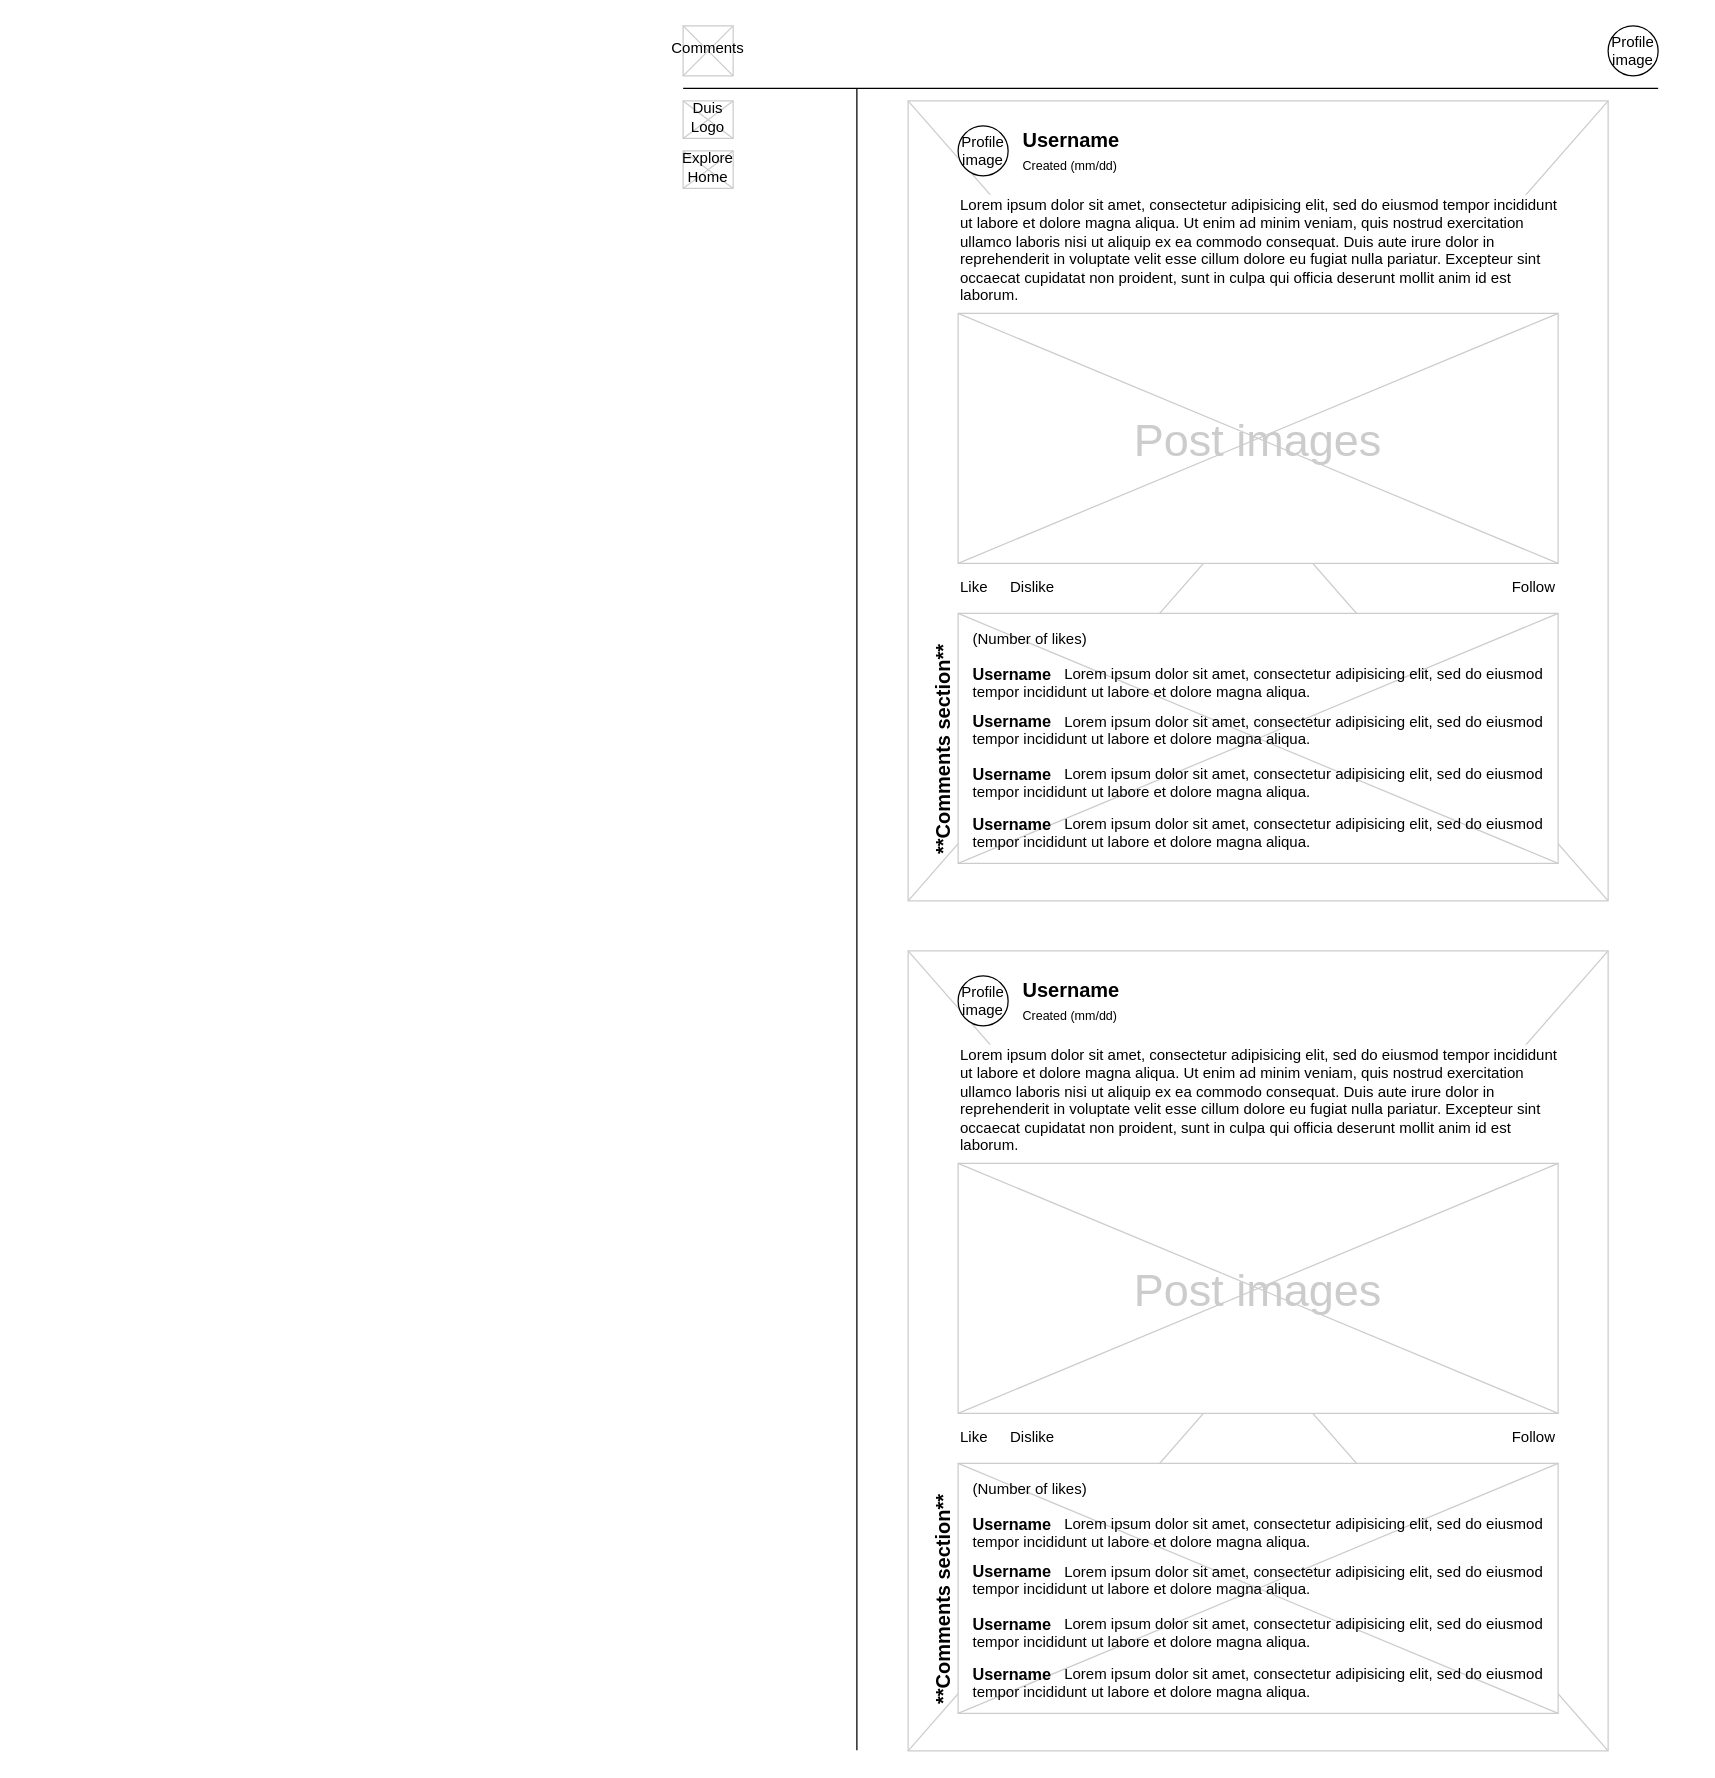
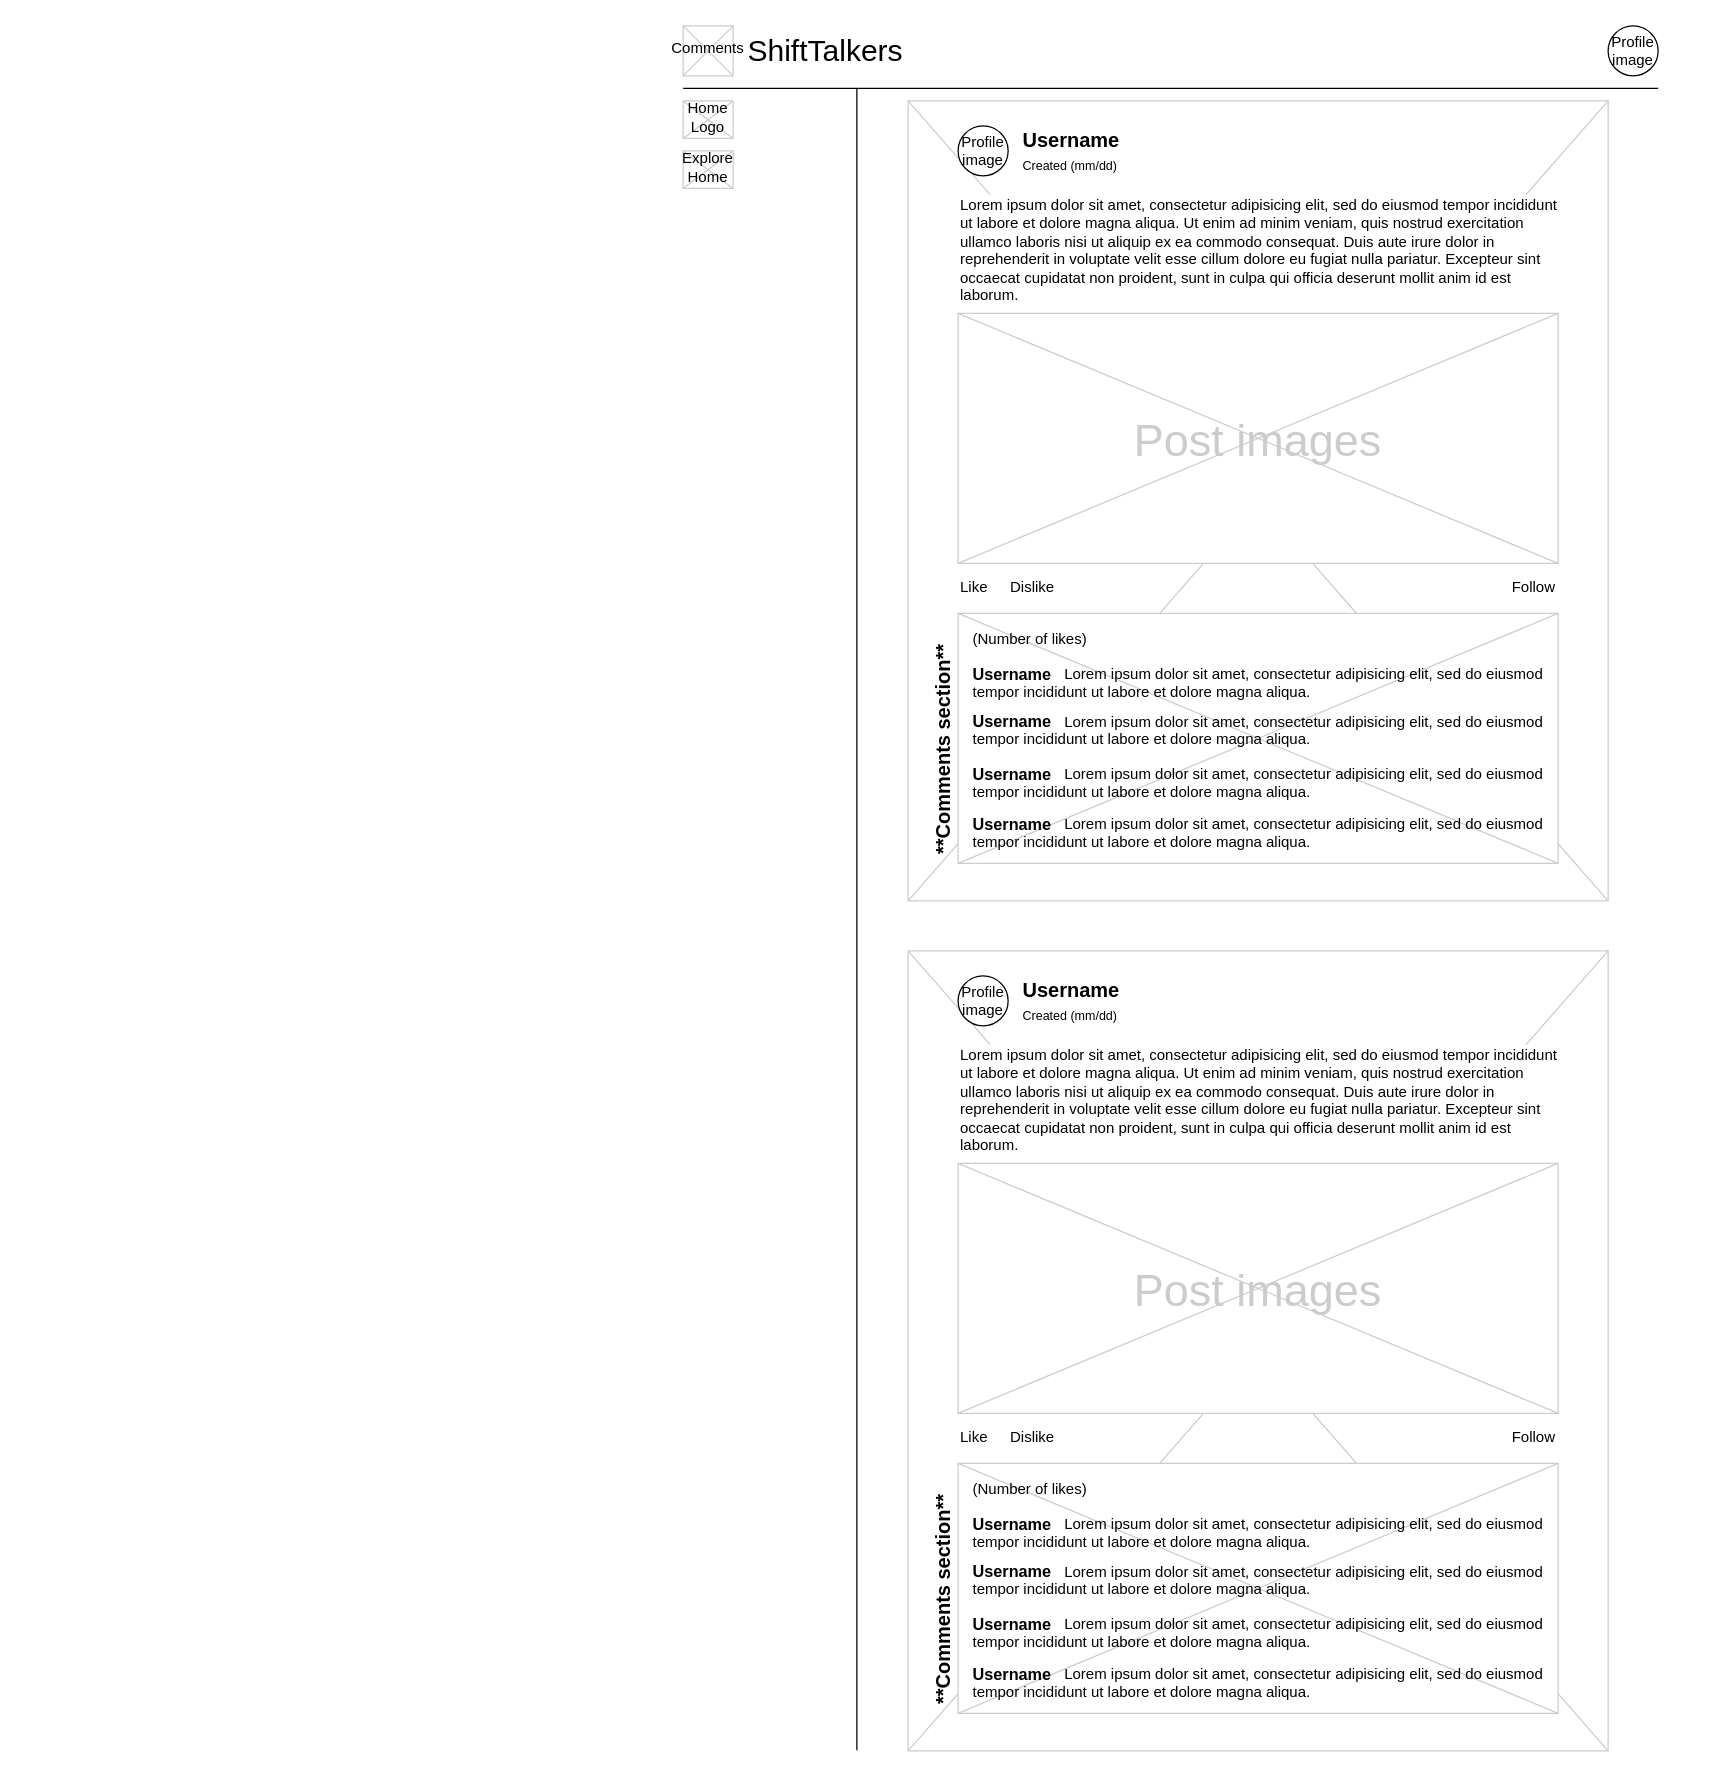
none -> (852, 51)
(708, 117) -> (708, 117)
